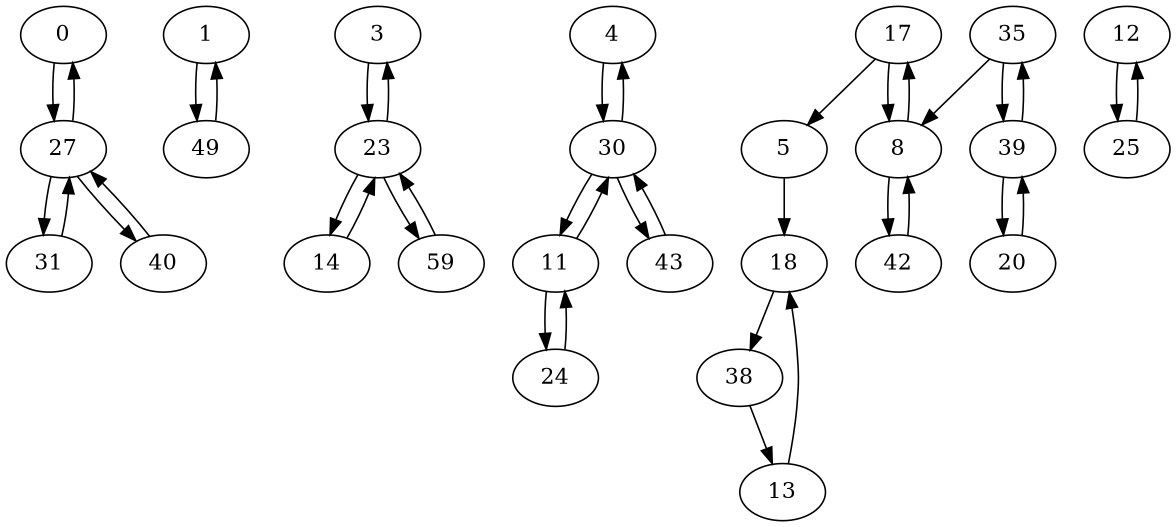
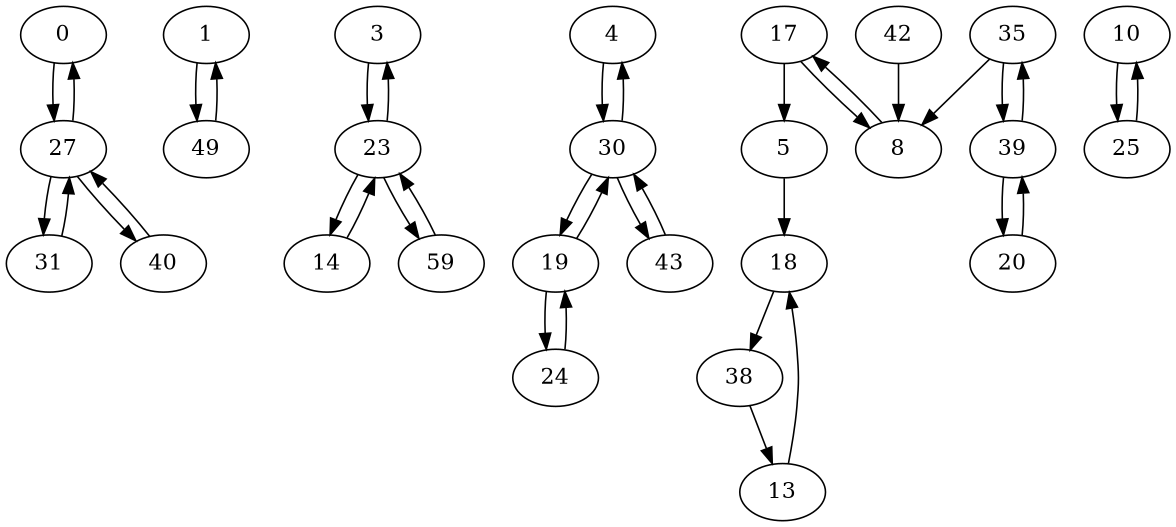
(1127, 35) -> (1127, 35)
(888, 198) -> none
(556, 264) -> (556, 264)
